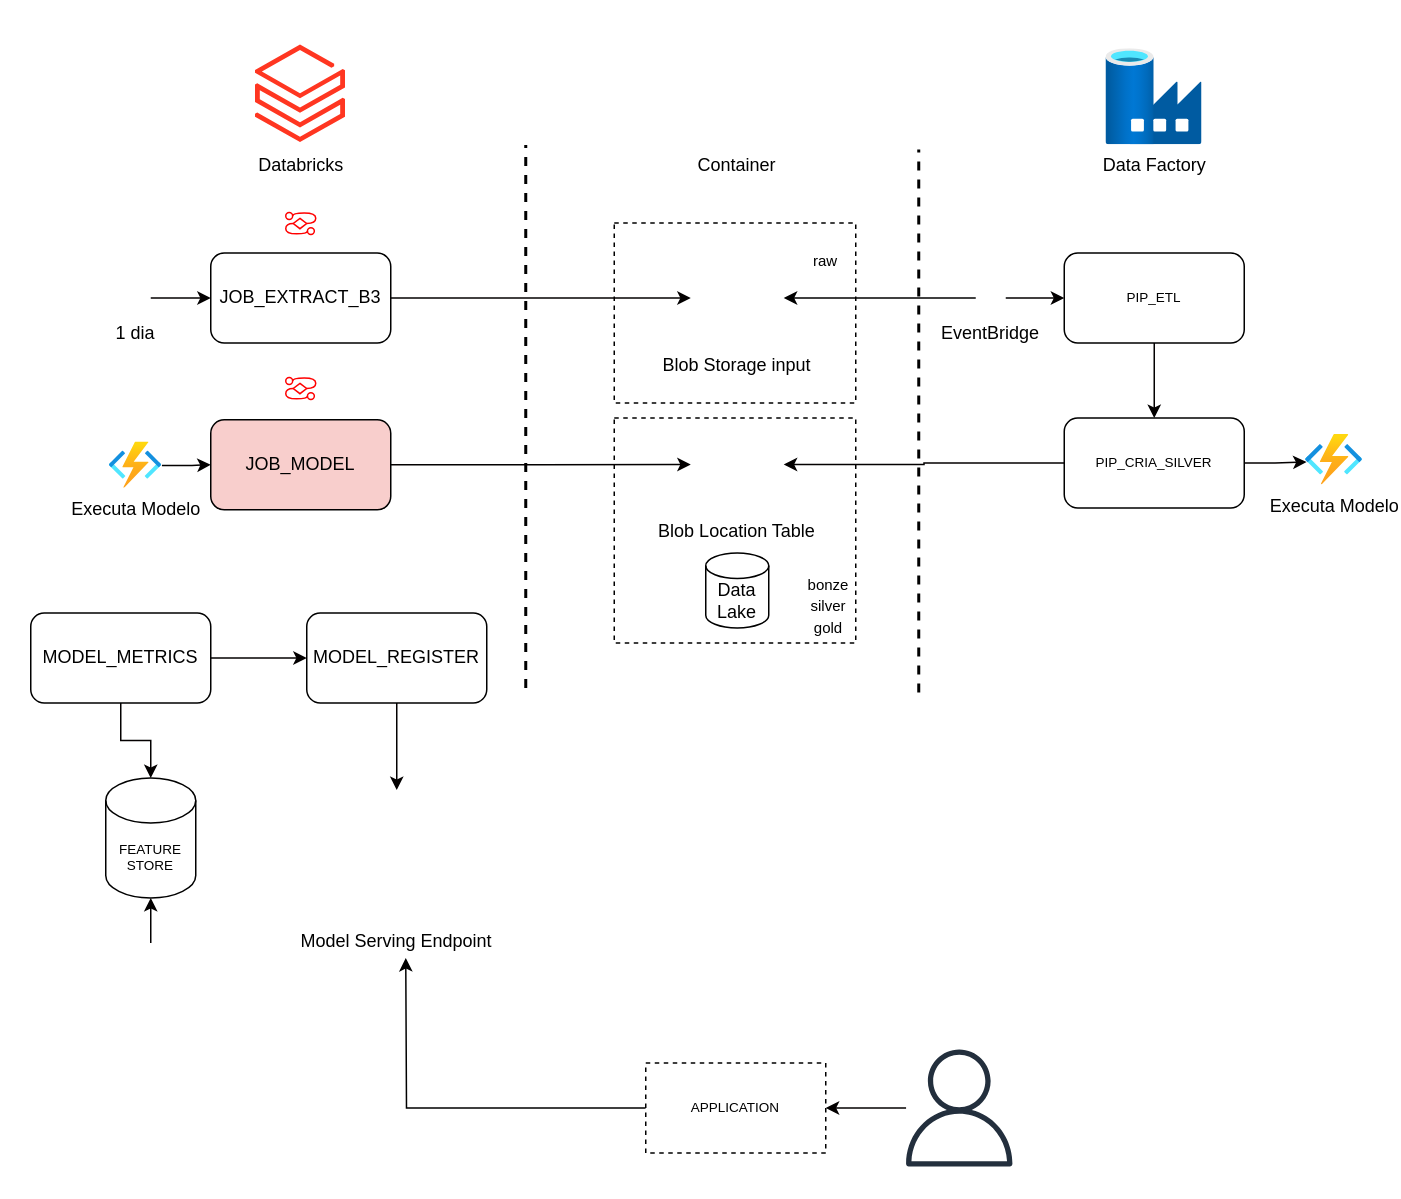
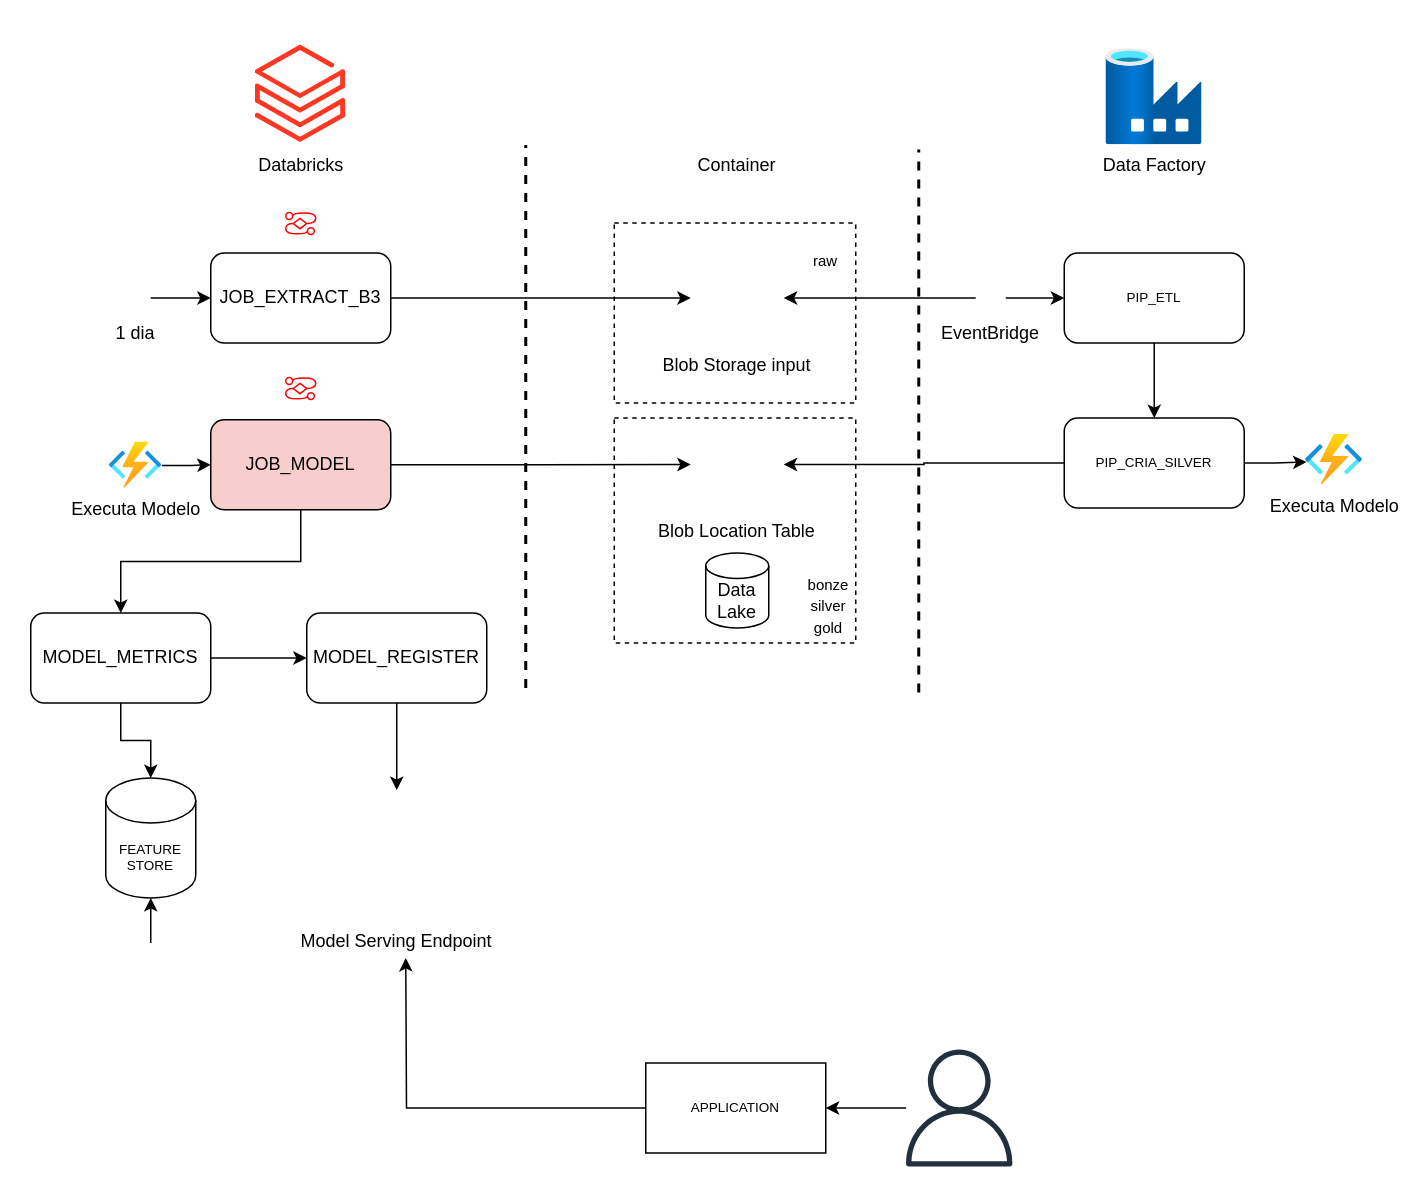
none -> (216, 561)
(736, 1108) -> (736, 1108)
